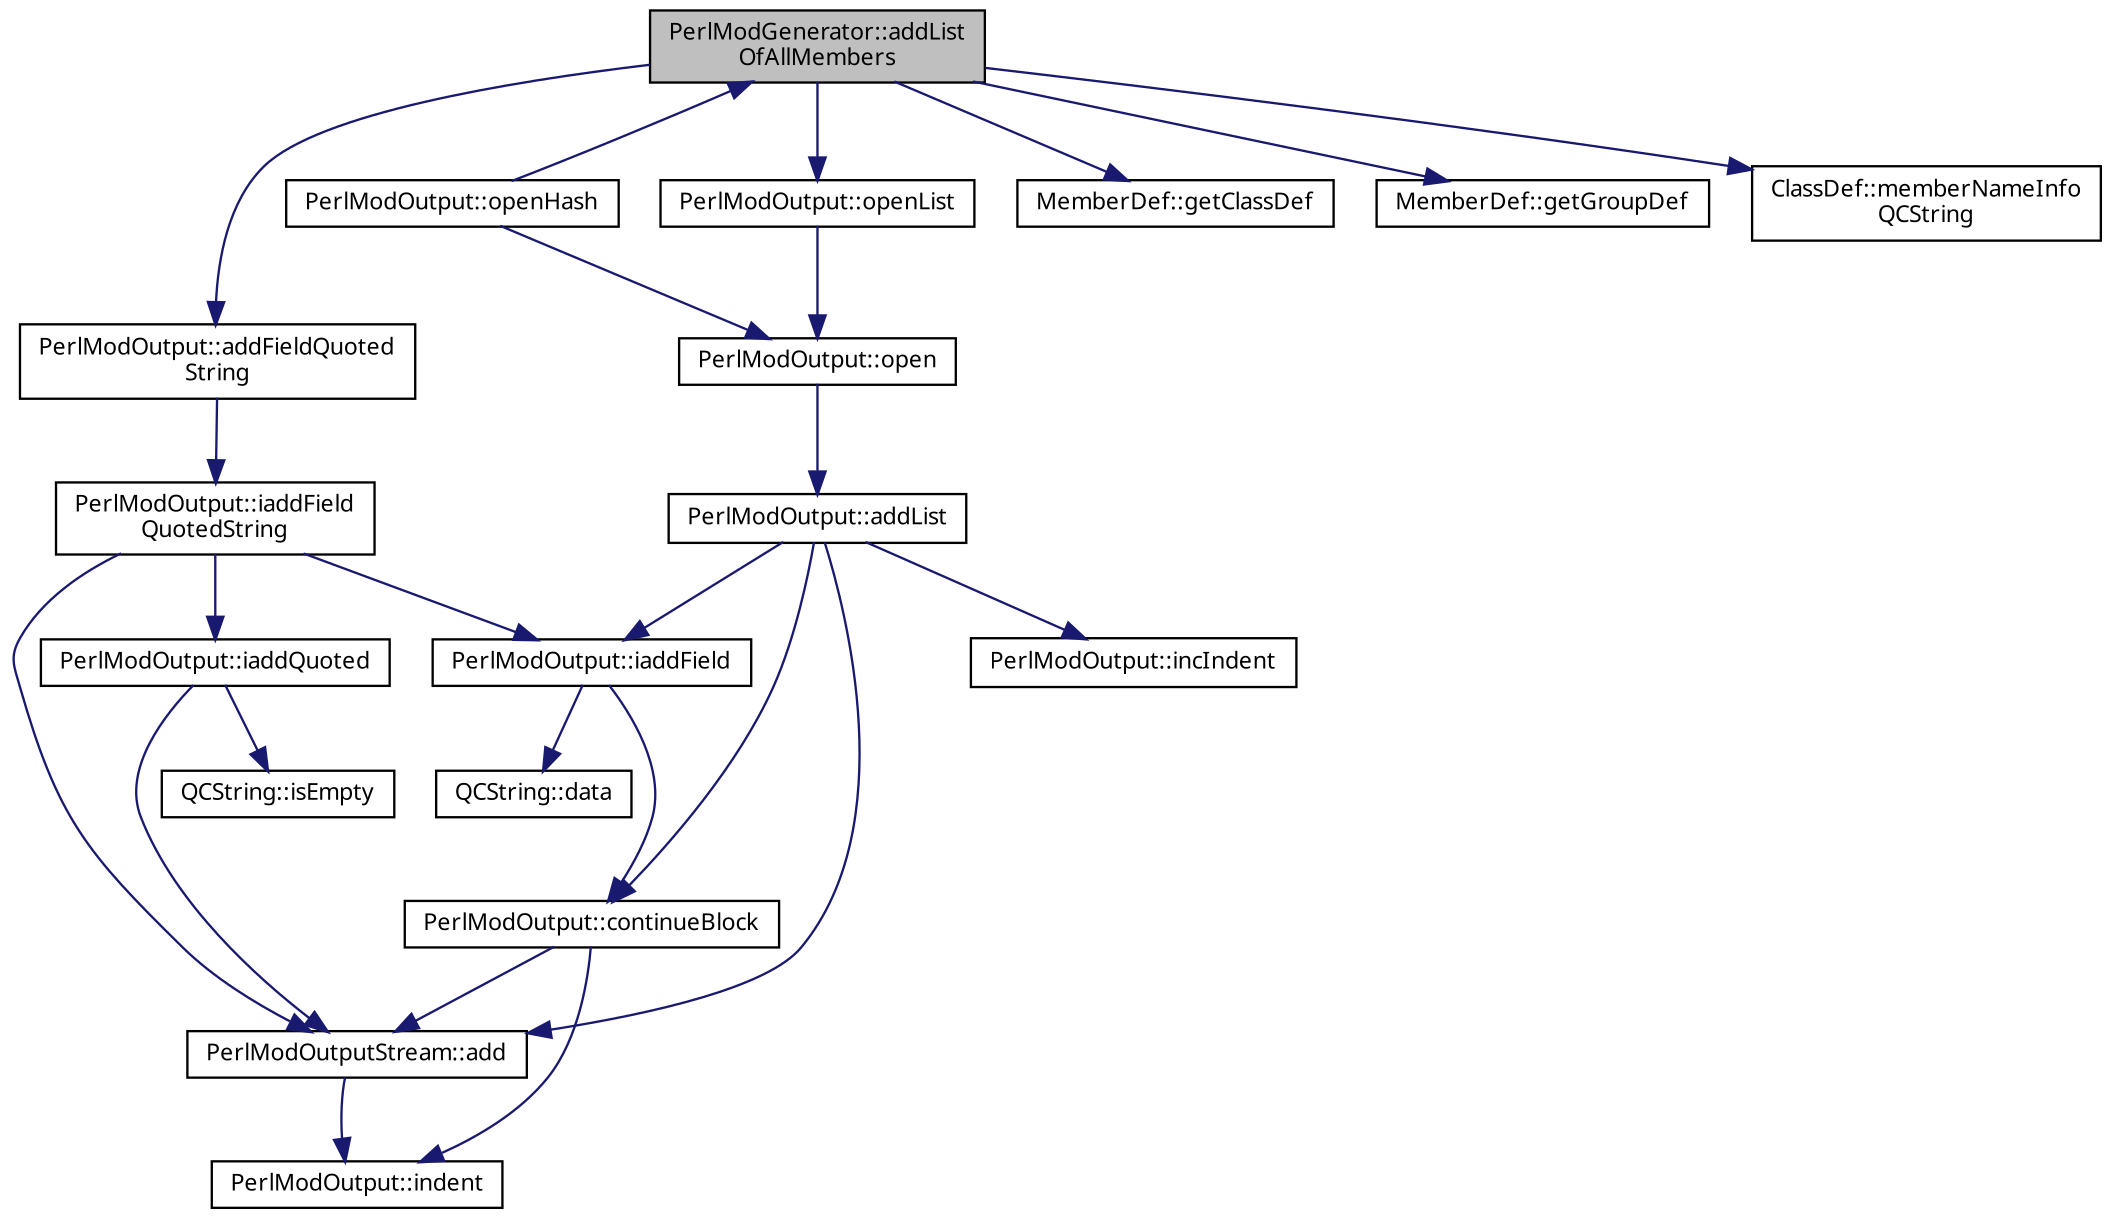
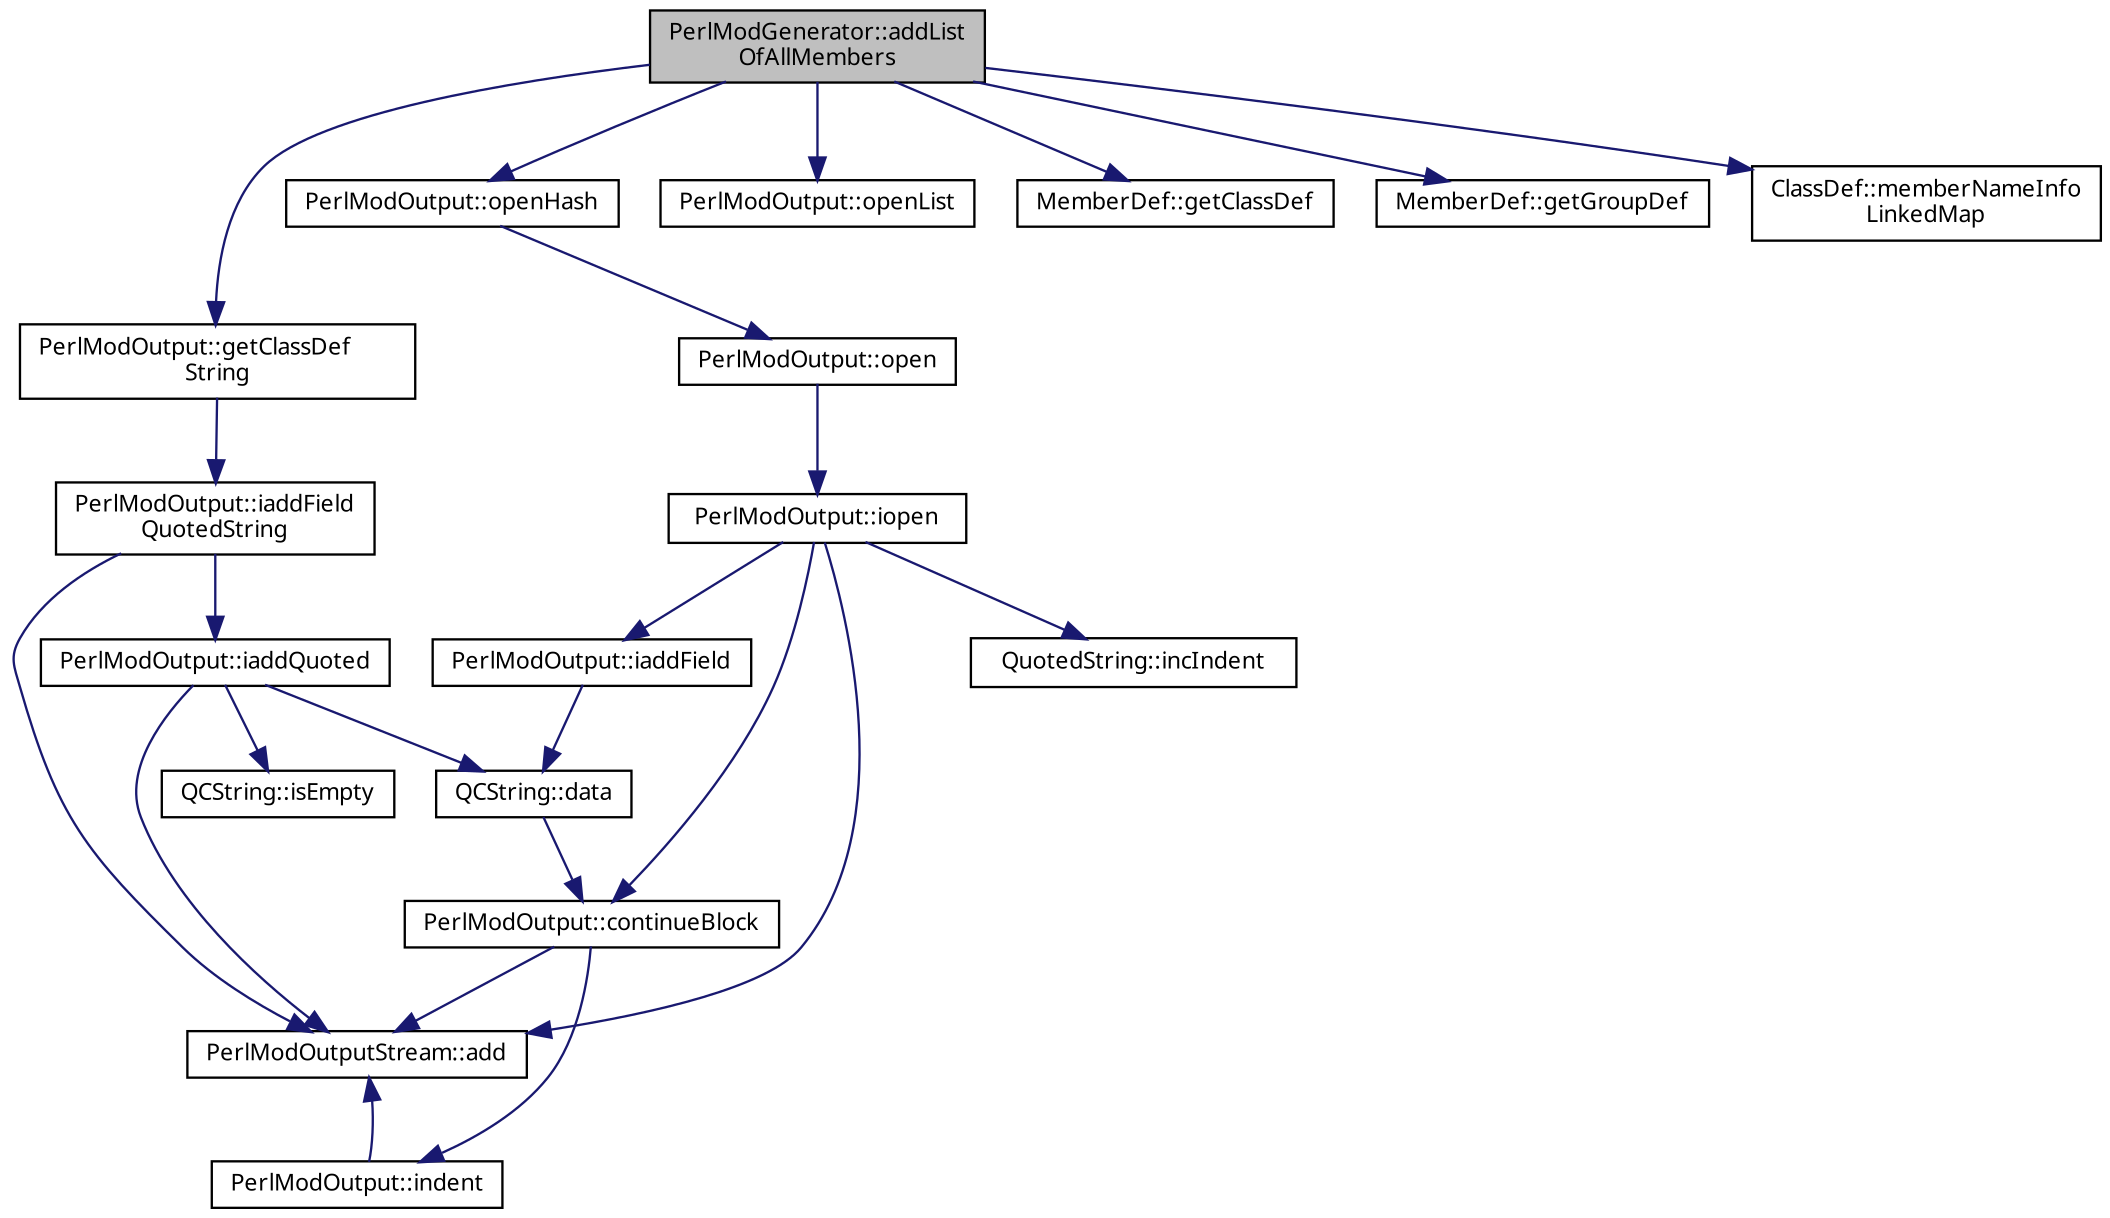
(621, 137) -> (618, 126)
(1926, 203) -> (1926, 203)
(817, 271) -> none
(218, 362) -> (218, 362)
(817, 518) -> (817, 518)
(410, 593) -> none
(1134, 663) -> (1134, 663)
none -> (363, 724)
(654, 782) -> (558, 848)
(342, 1108) -> (373, 1131)
